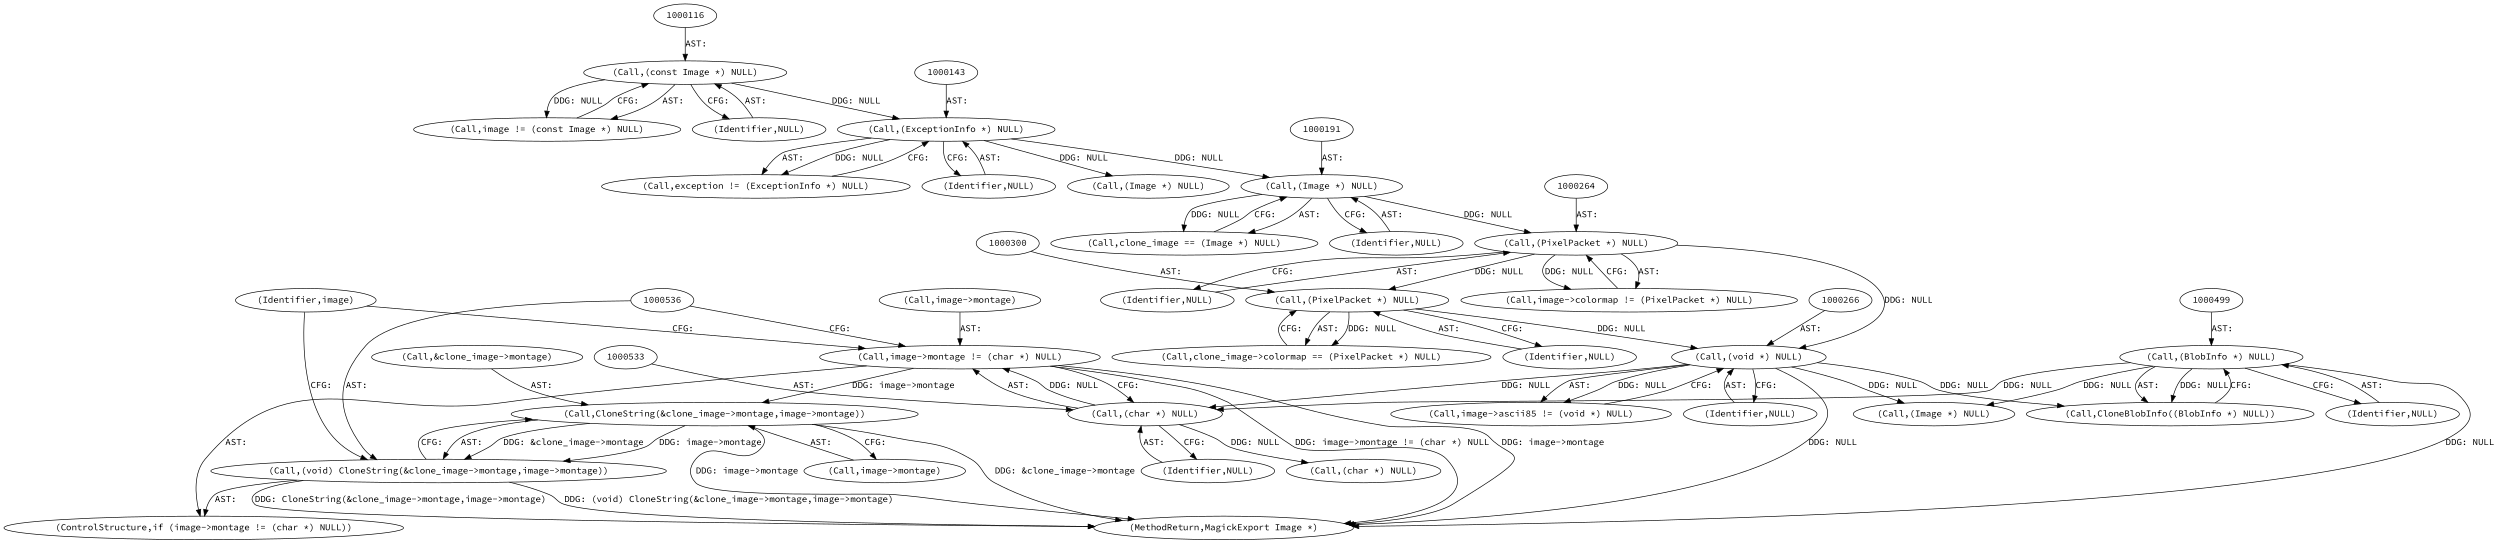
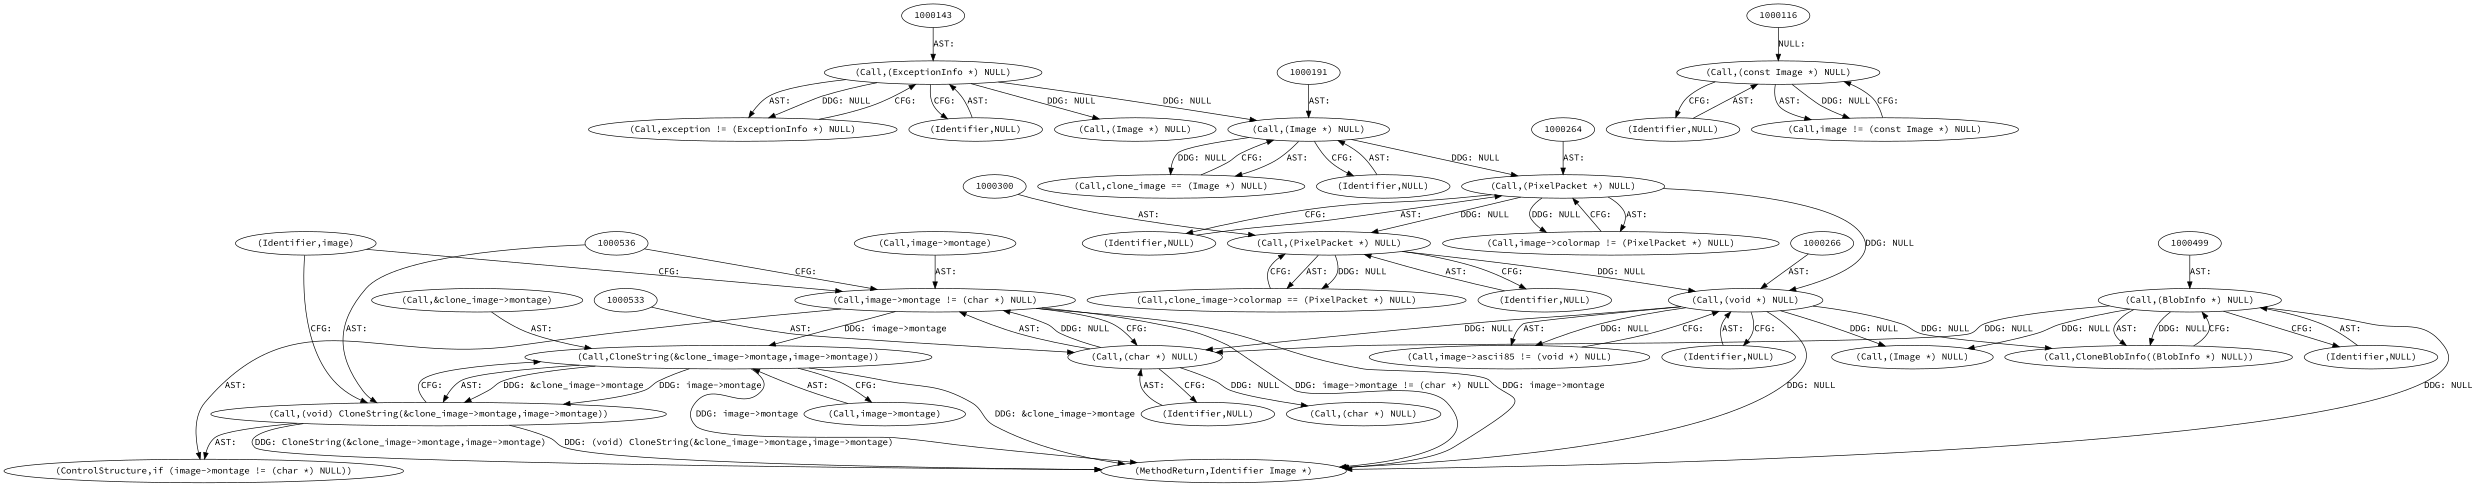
(699, 44) -> (1795, 44)
(812, 100) -> none
(1224, 528) -> (1224, 471)
